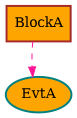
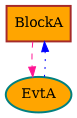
none -> (45, 64)
